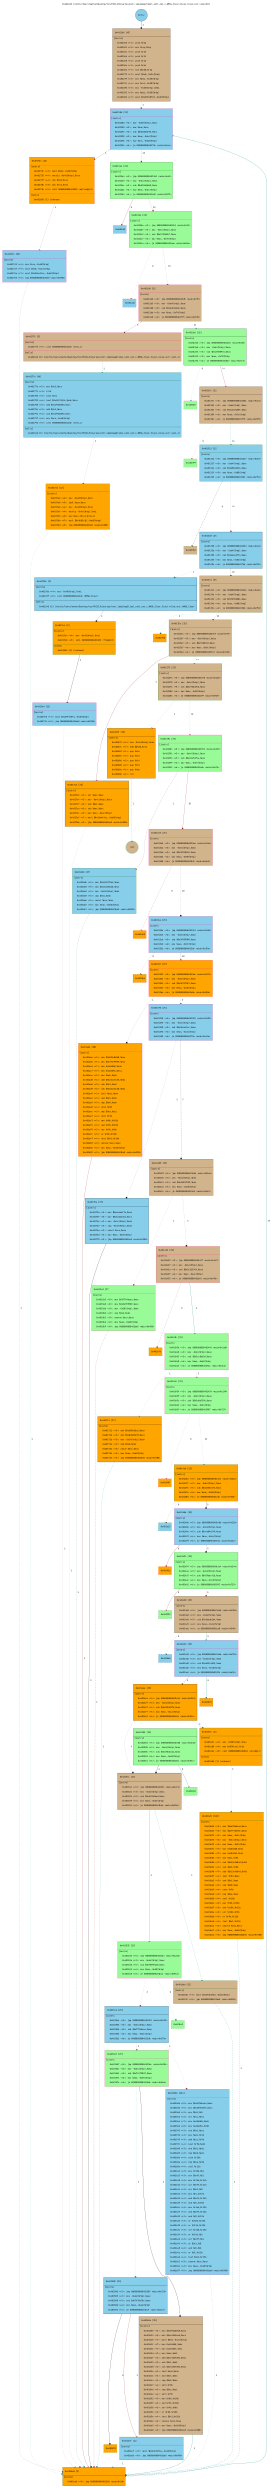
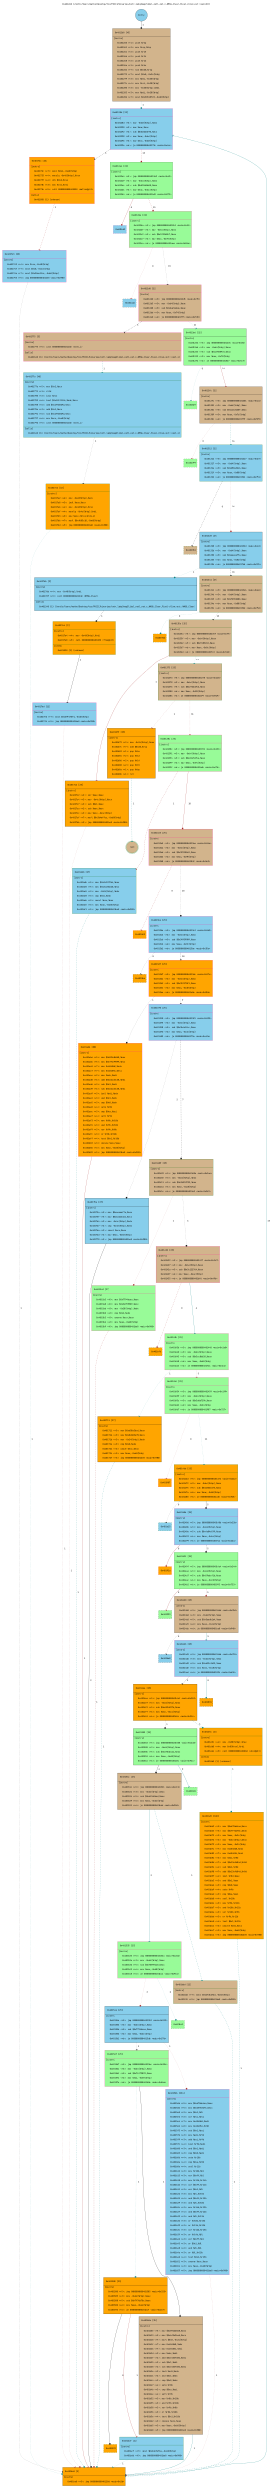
(125, 1745) -> (165, 1724)
(135, 2296) -> (135, 2296)
